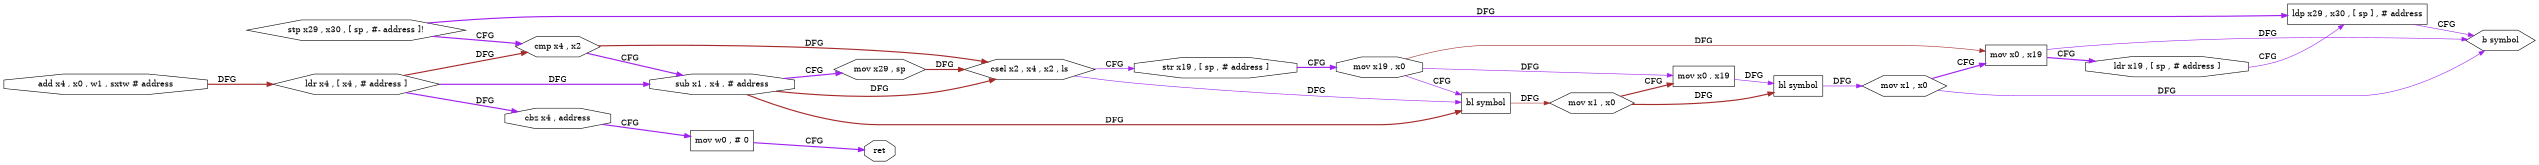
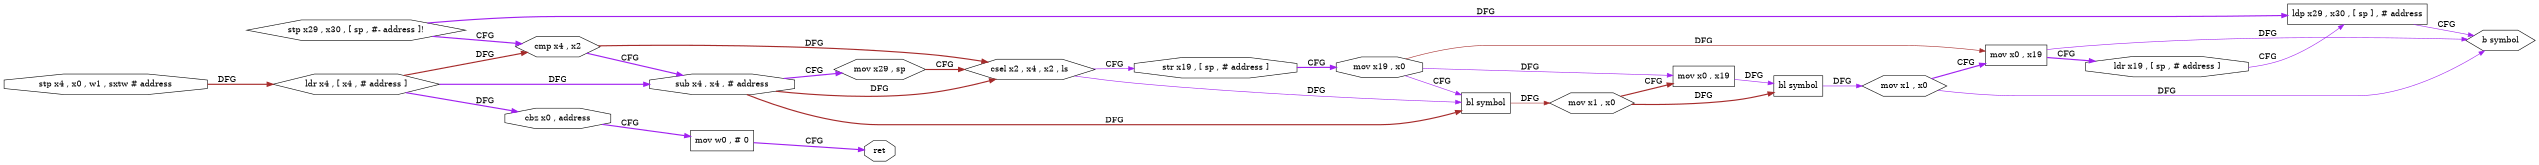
(945, 65) -> (945, 65)
(106, 84) -> (106, 84)
(722, 84) -> (722, 84)
(558, 118) -> (558, 118)
